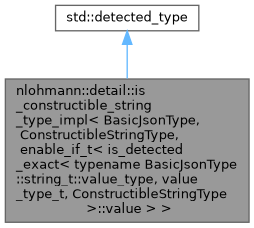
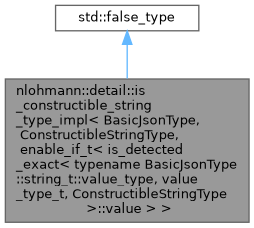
(127, 18) -> (127, 18)
